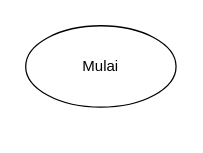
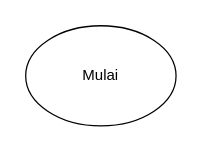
(101, 66) -> (101, 76)
